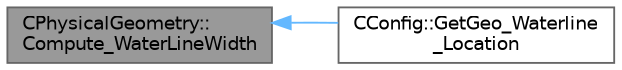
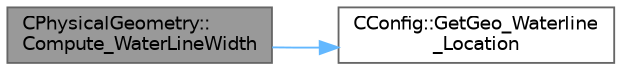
(315, 23) -> (296, 48)
